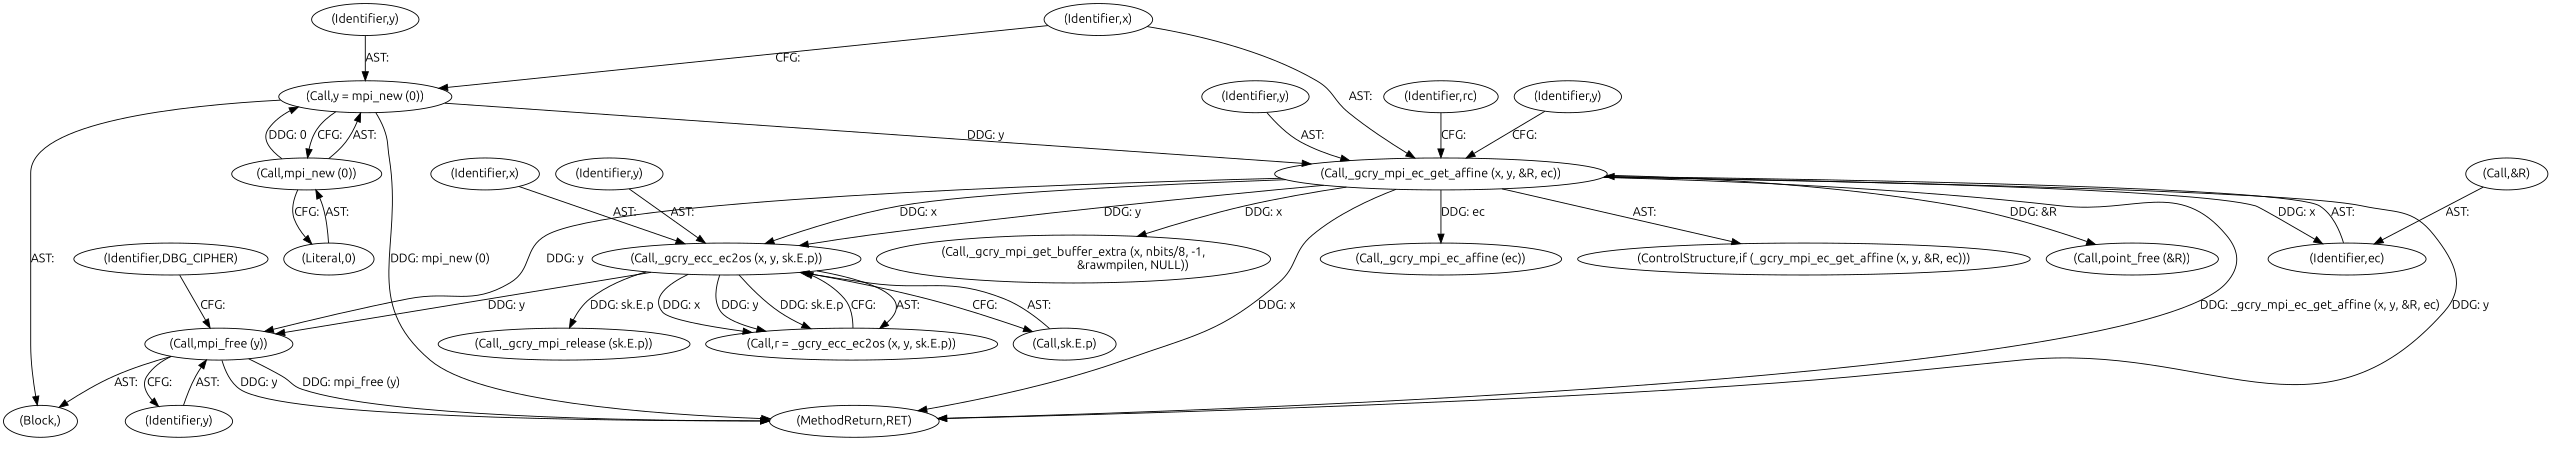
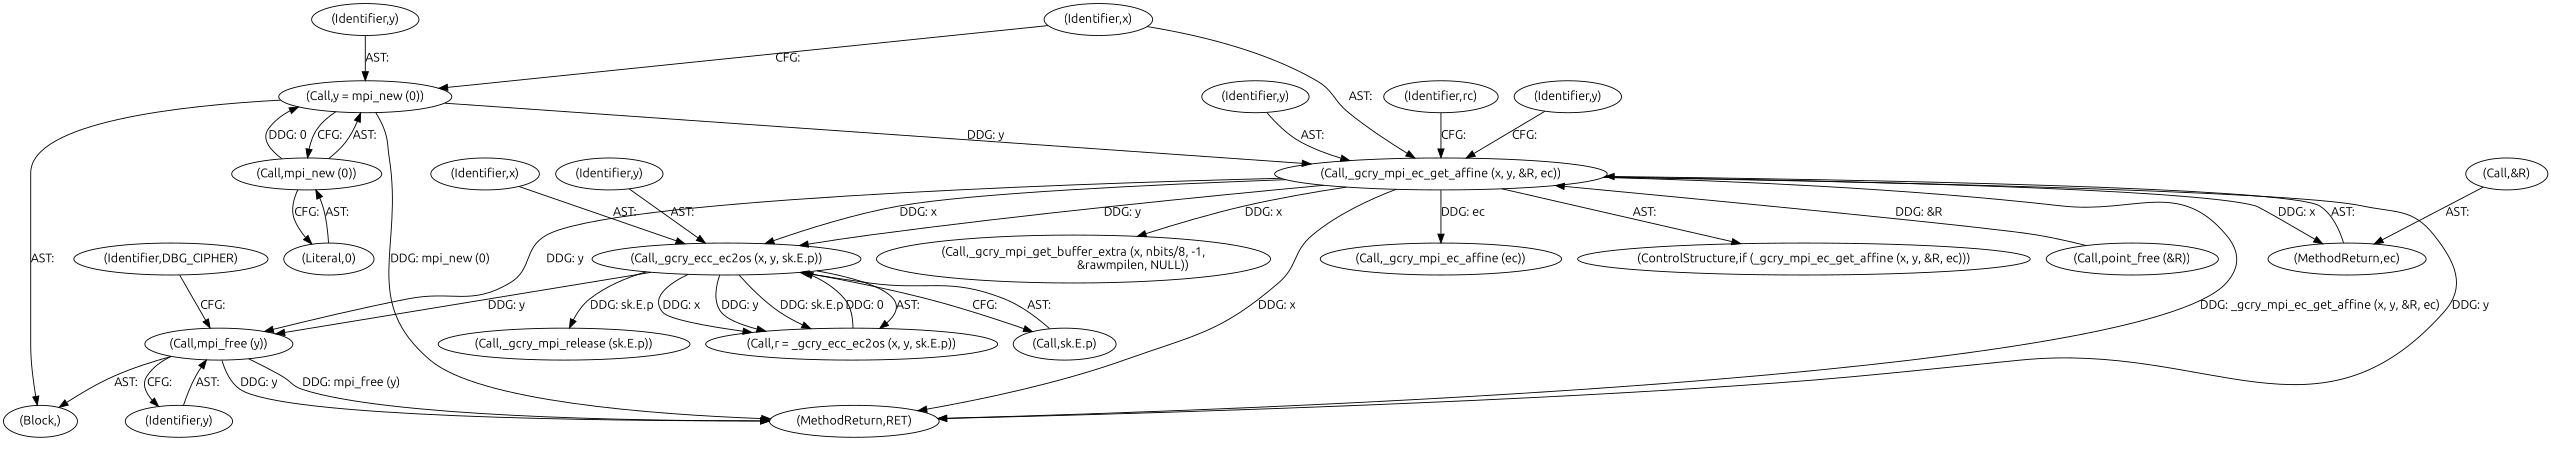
(1898, 197) -> (1826, 212)
(2347, 259) -> (2347, 259)
(865, 306) -> (865, 306)
